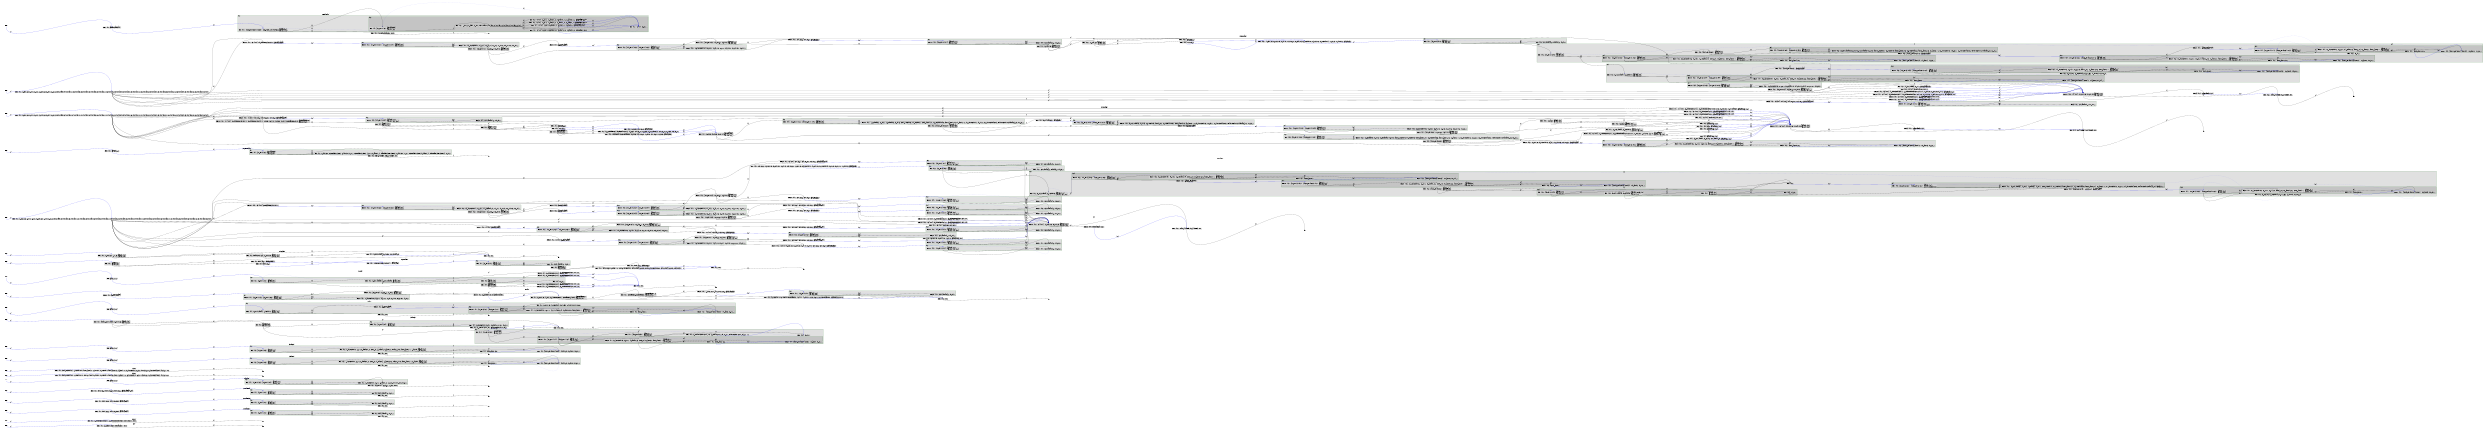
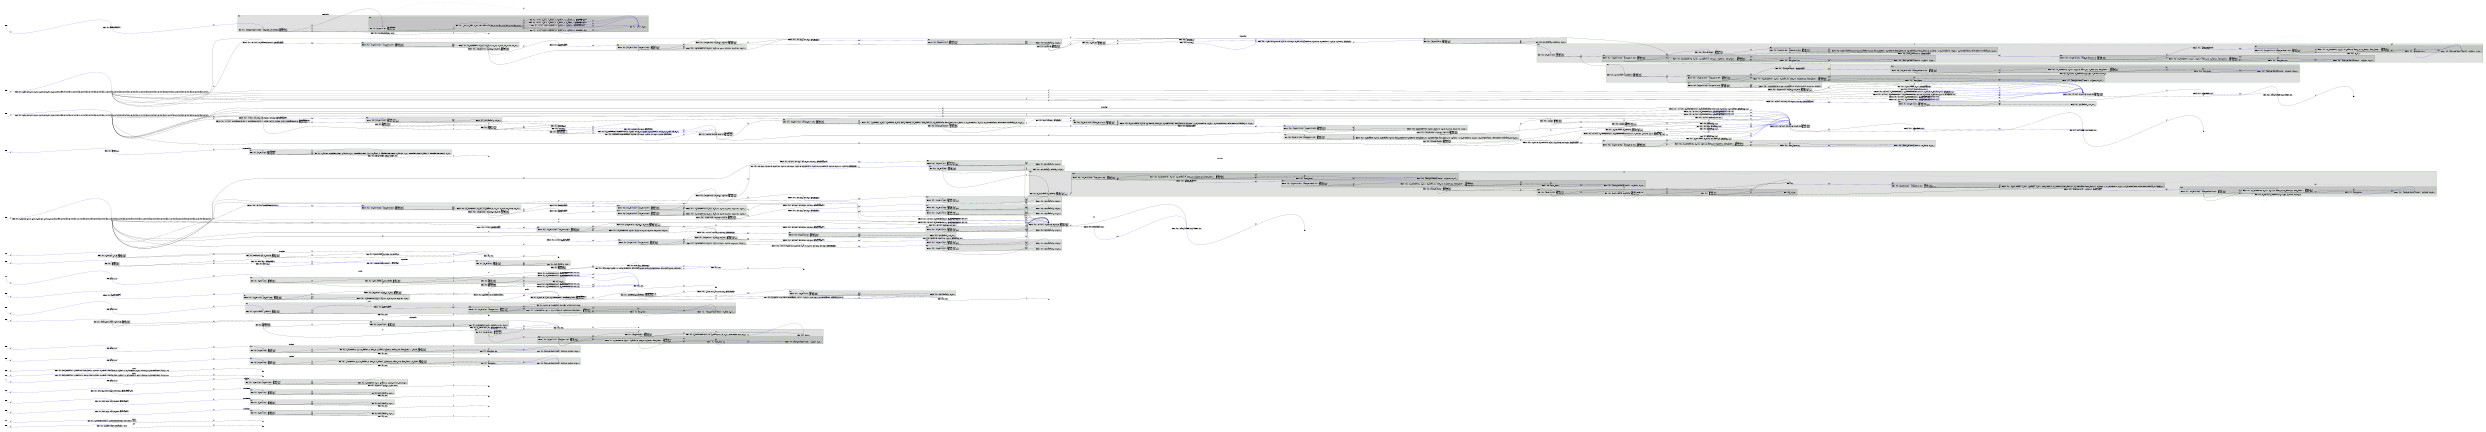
(413, 318) -> (413, 318)
